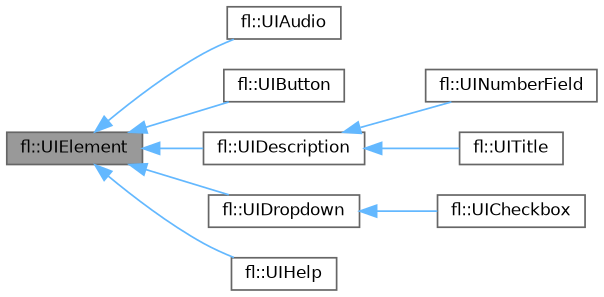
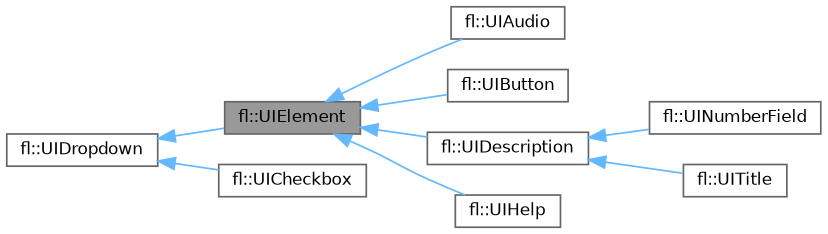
(187, 182) -> (200, 132)
